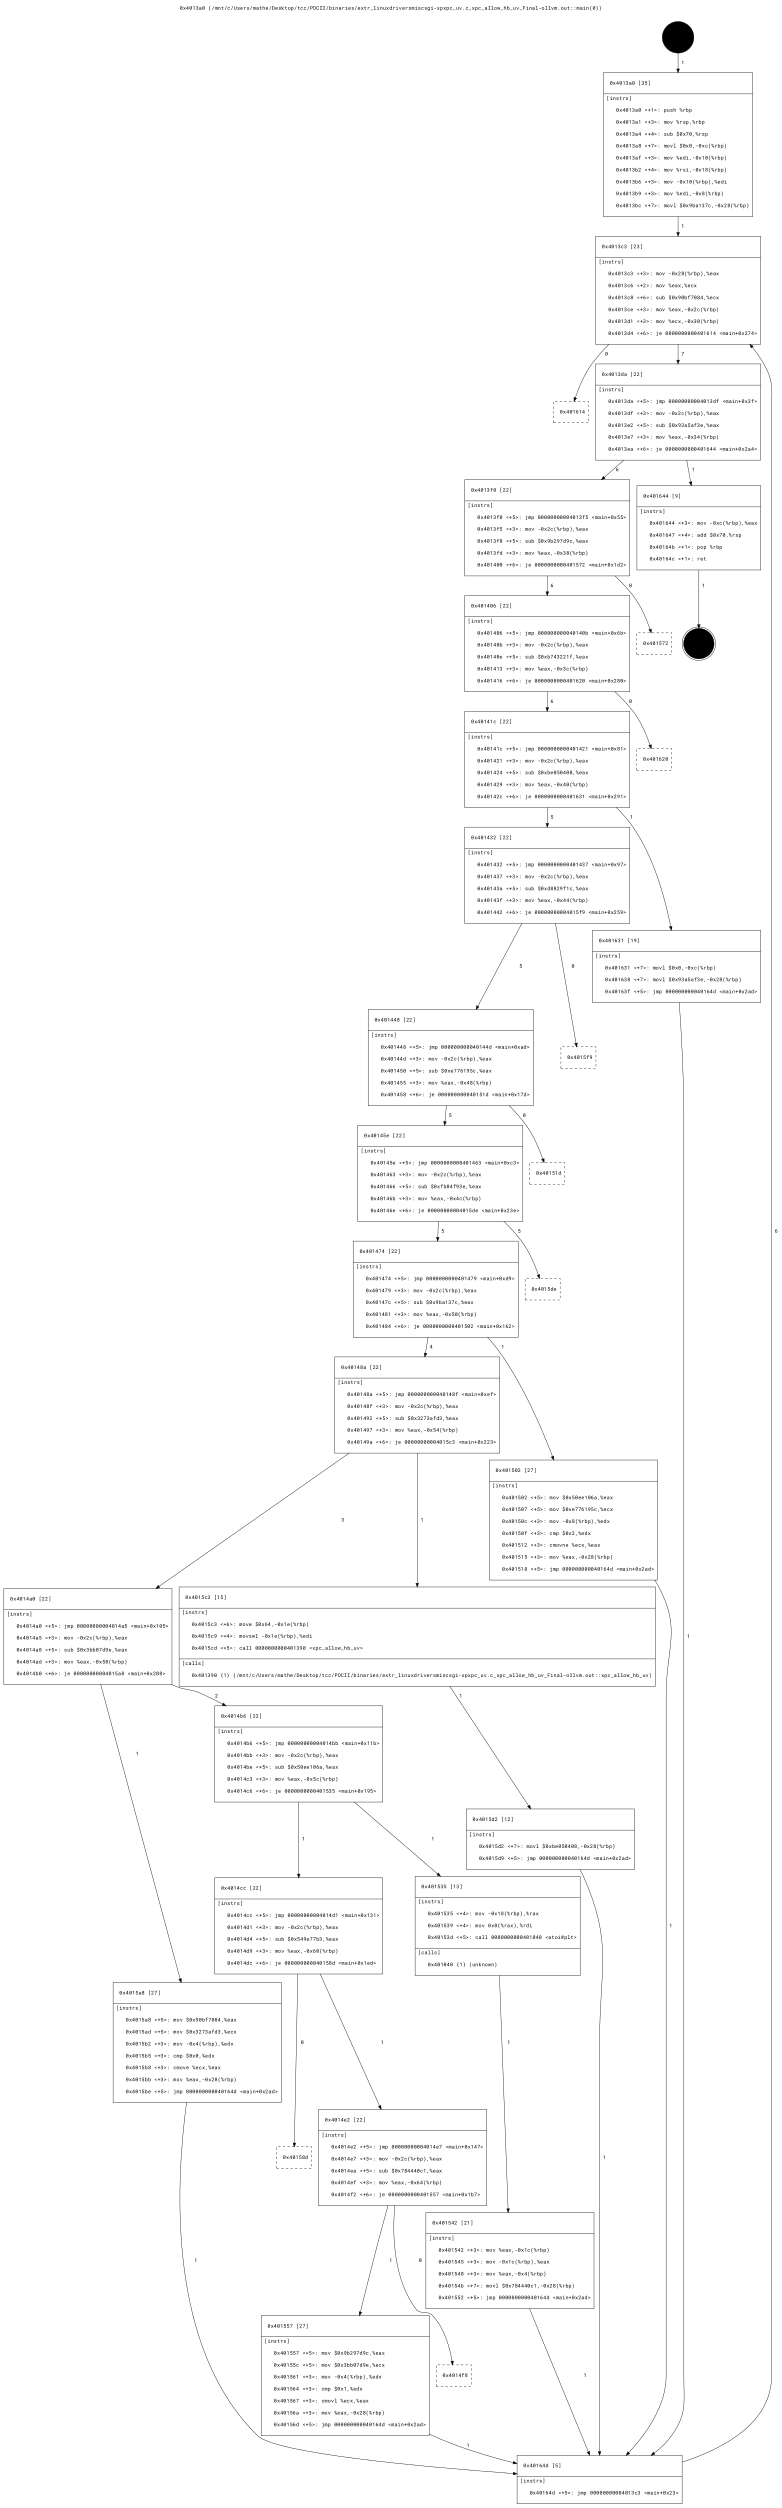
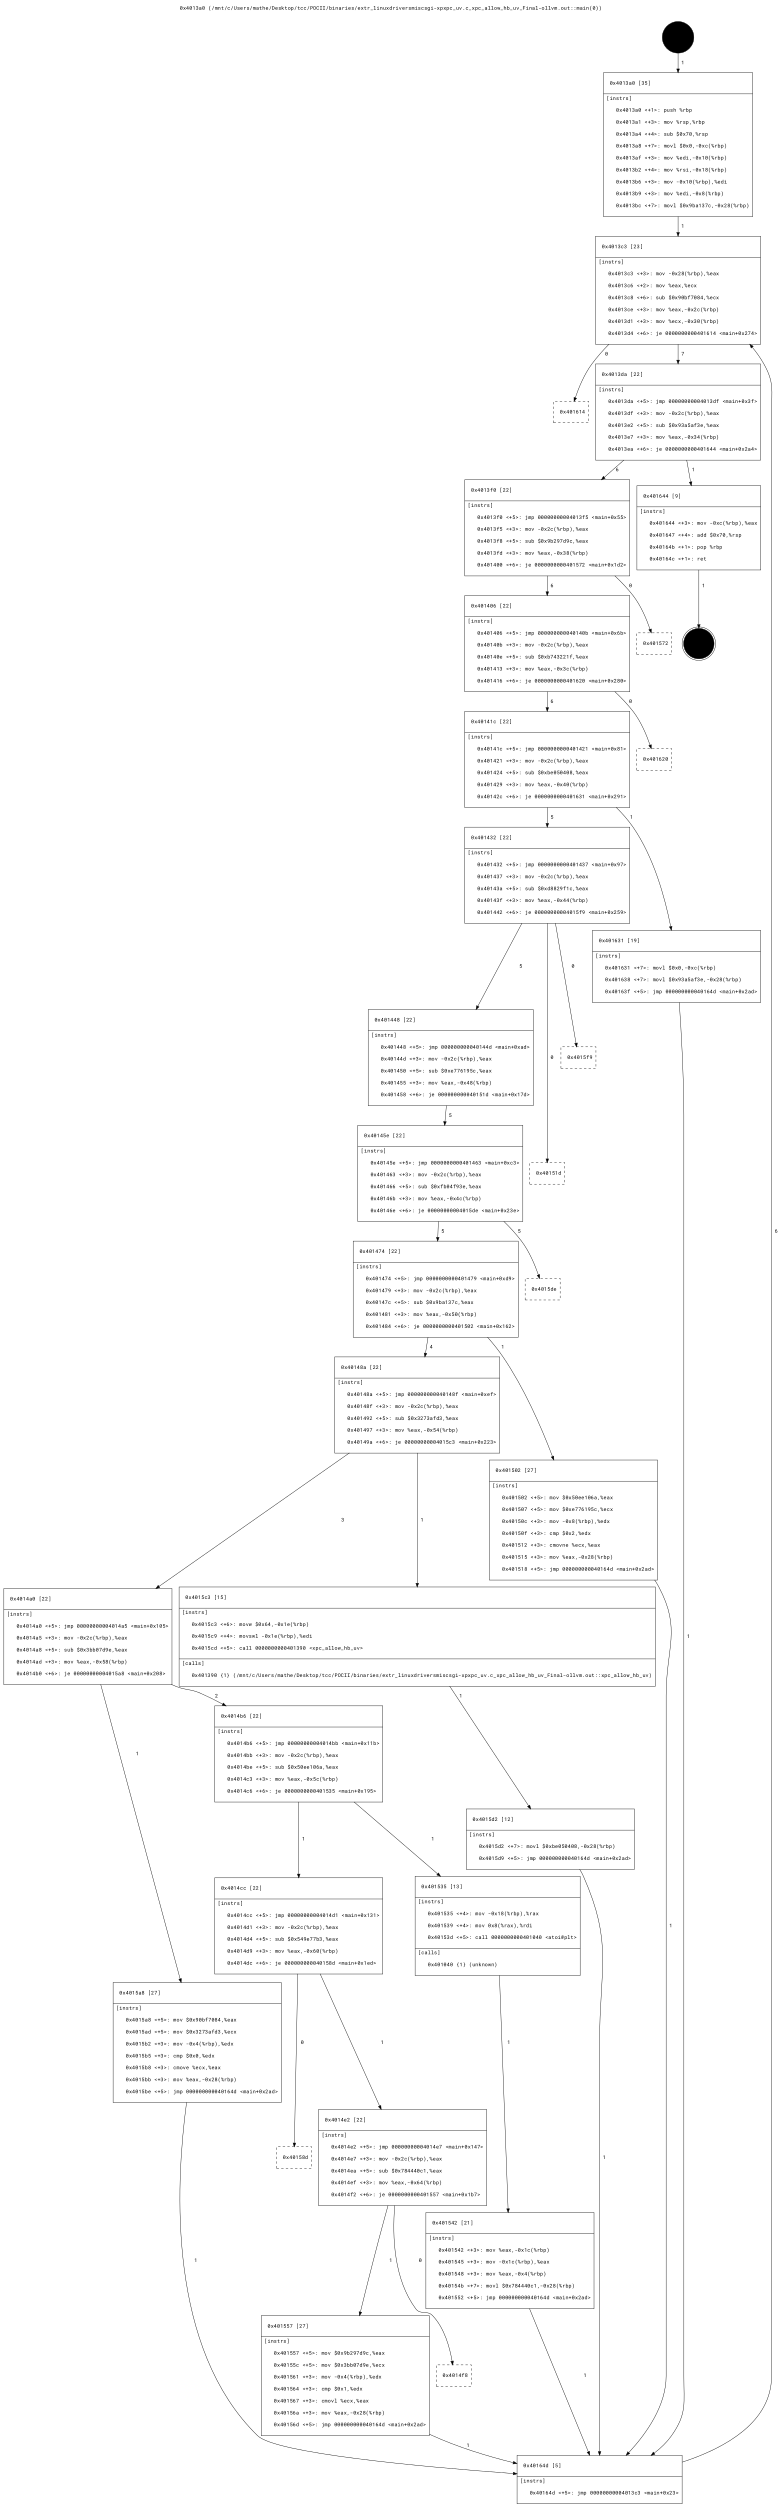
(529, 1130) -> (547, 1041)
